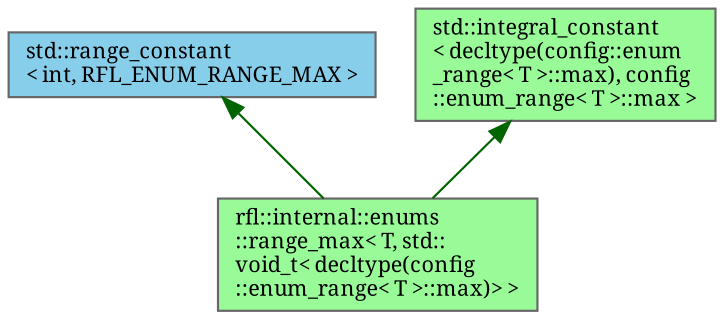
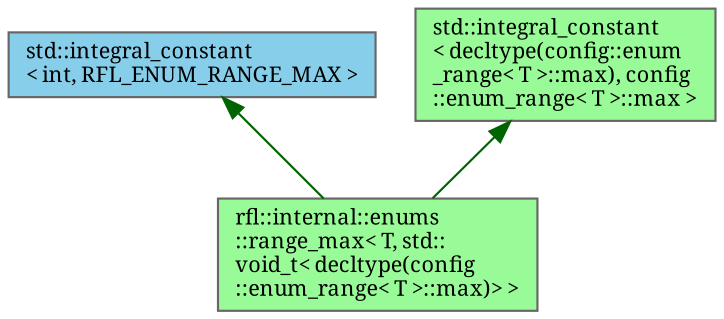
(192, 65) -> (192, 65)
